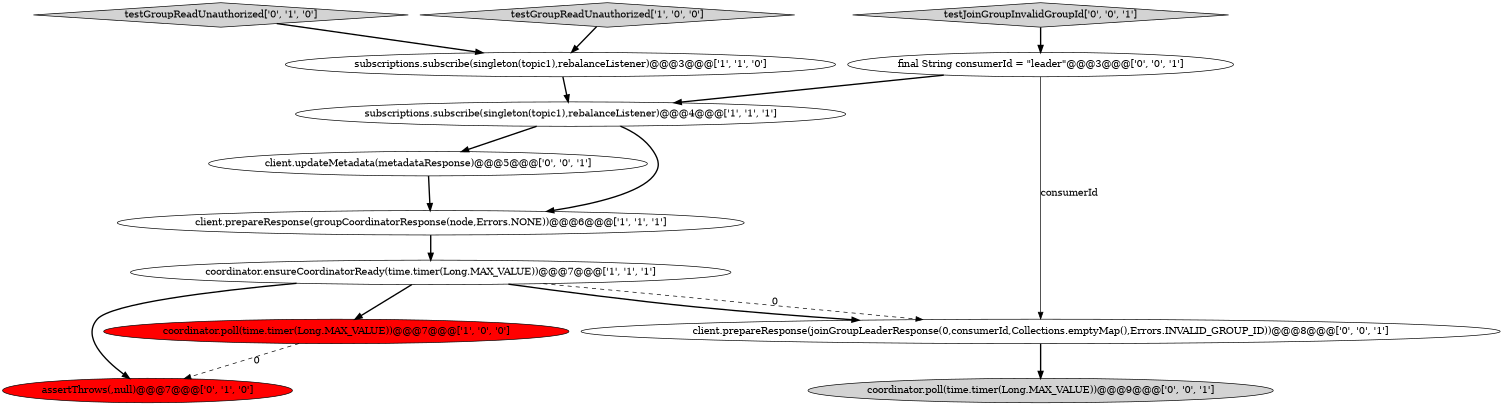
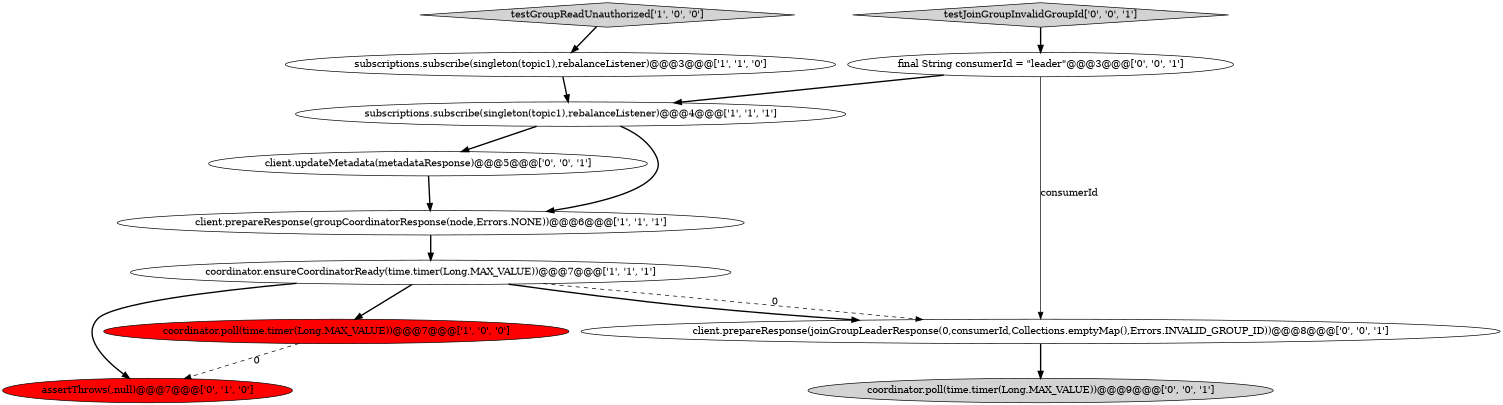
(221, 15) -> none
